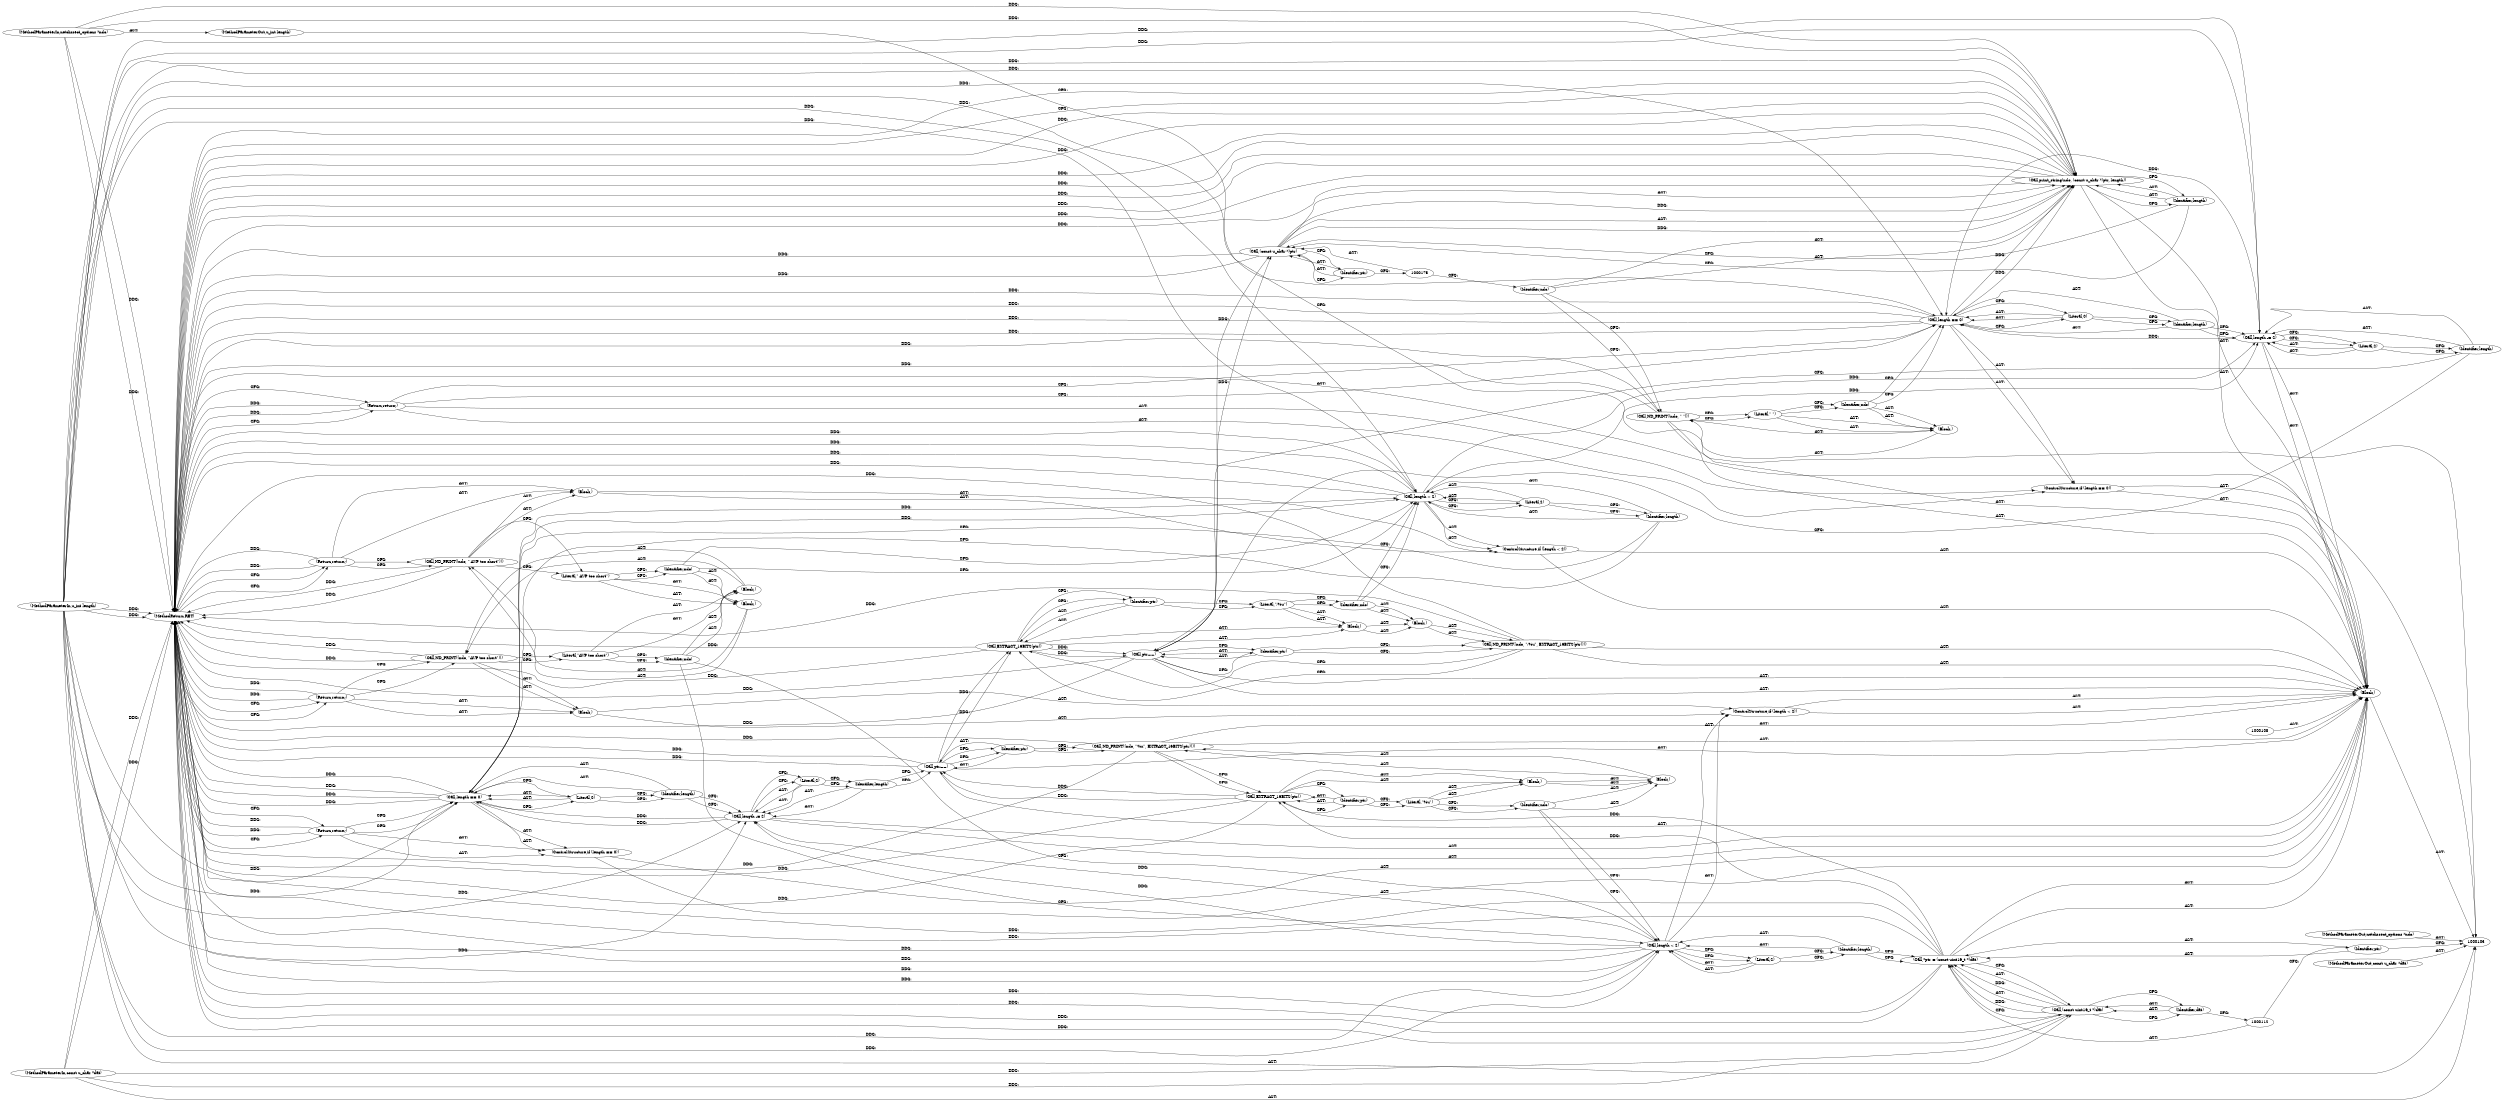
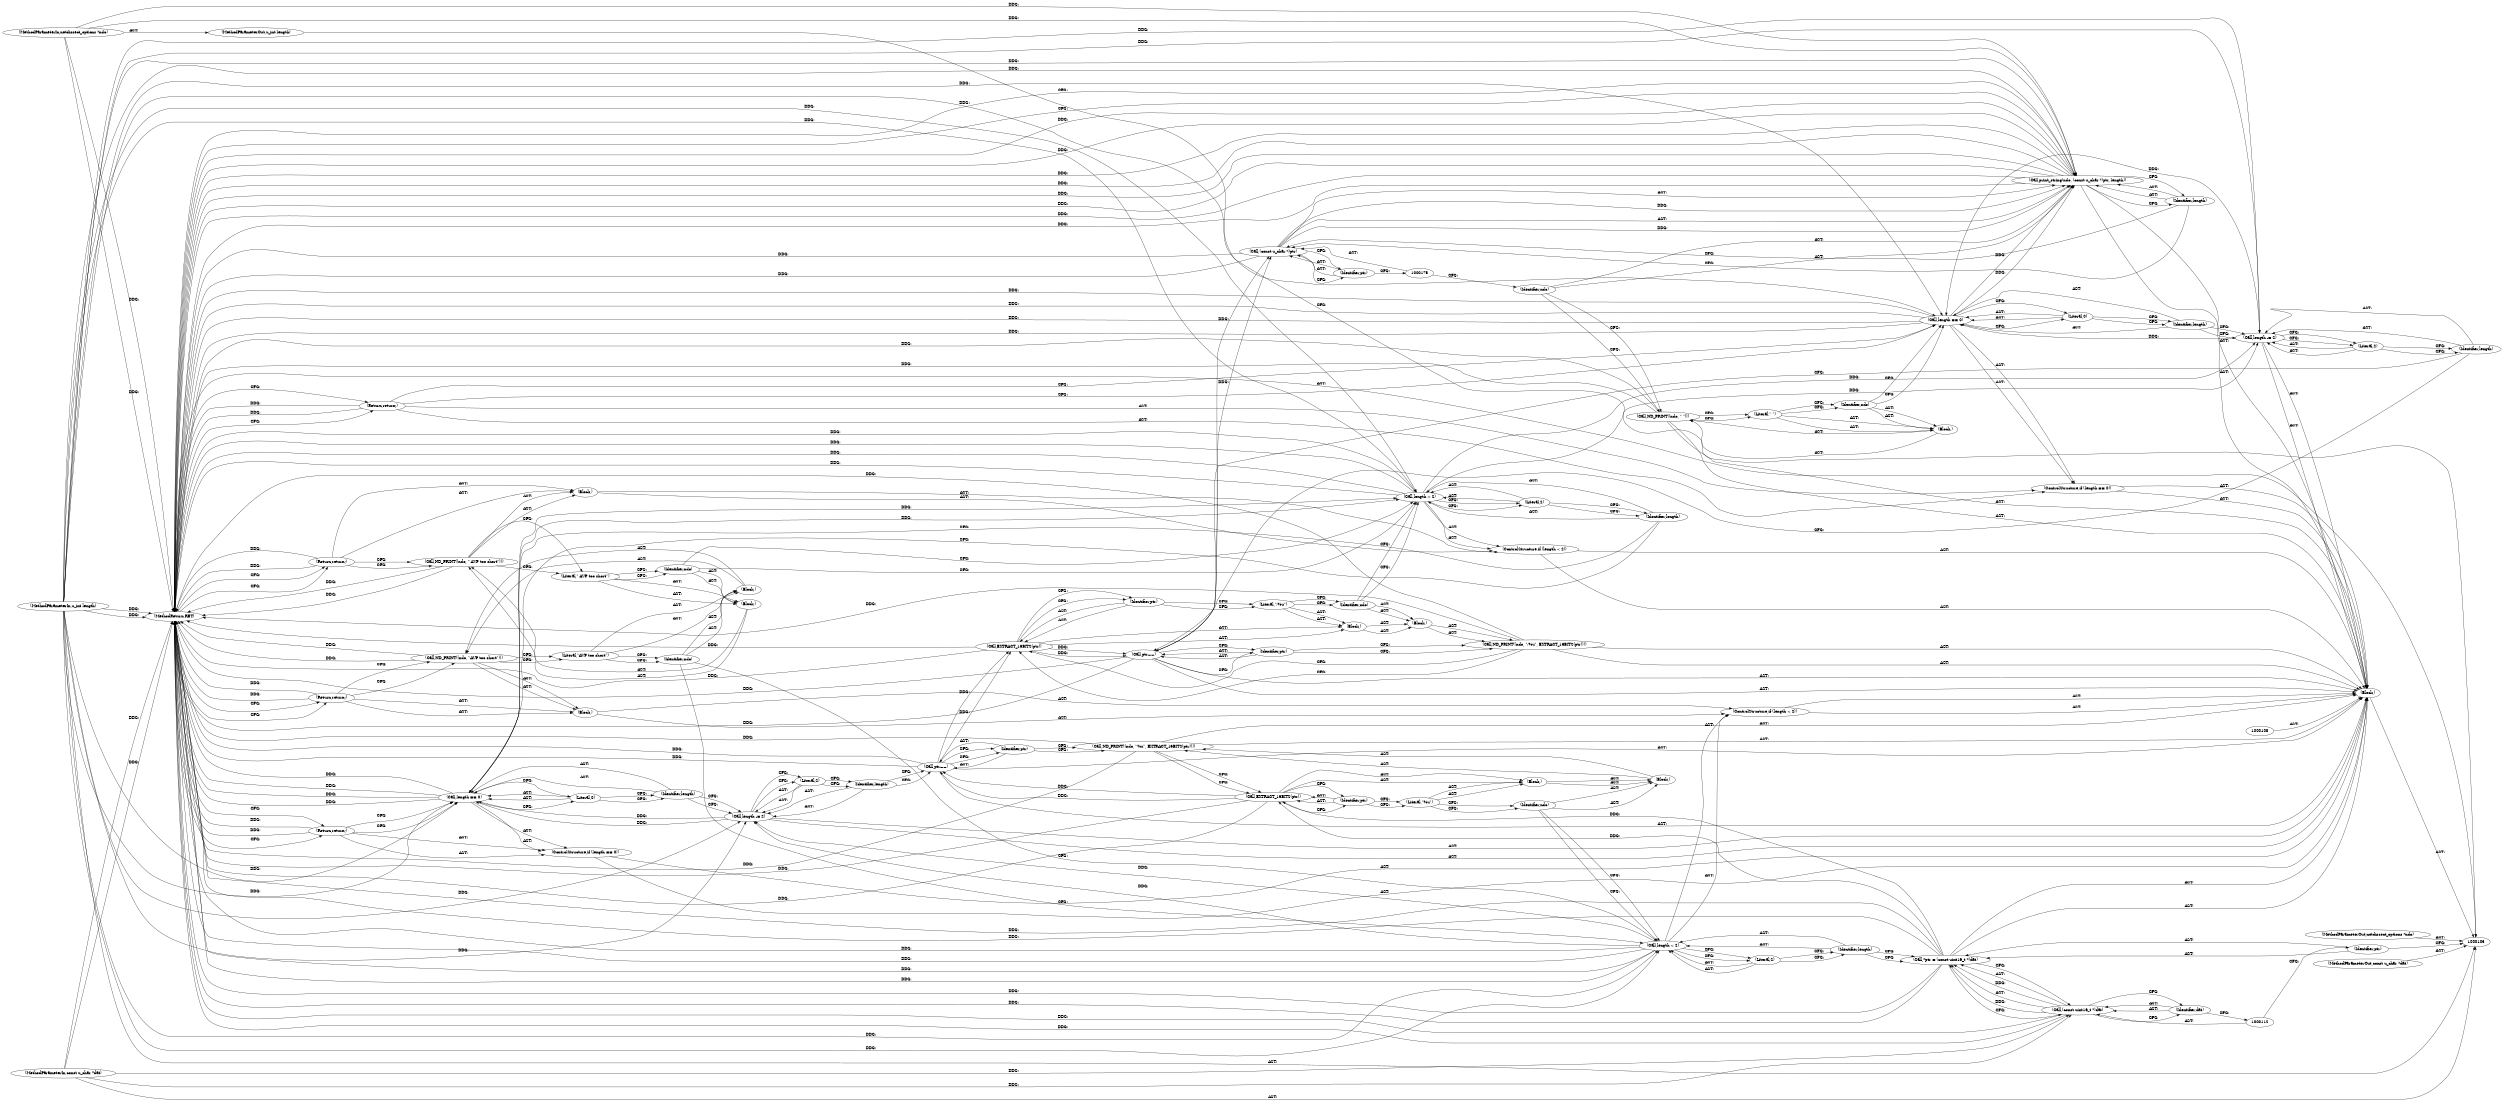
(2087, 1040) -> (2172, 1024)
